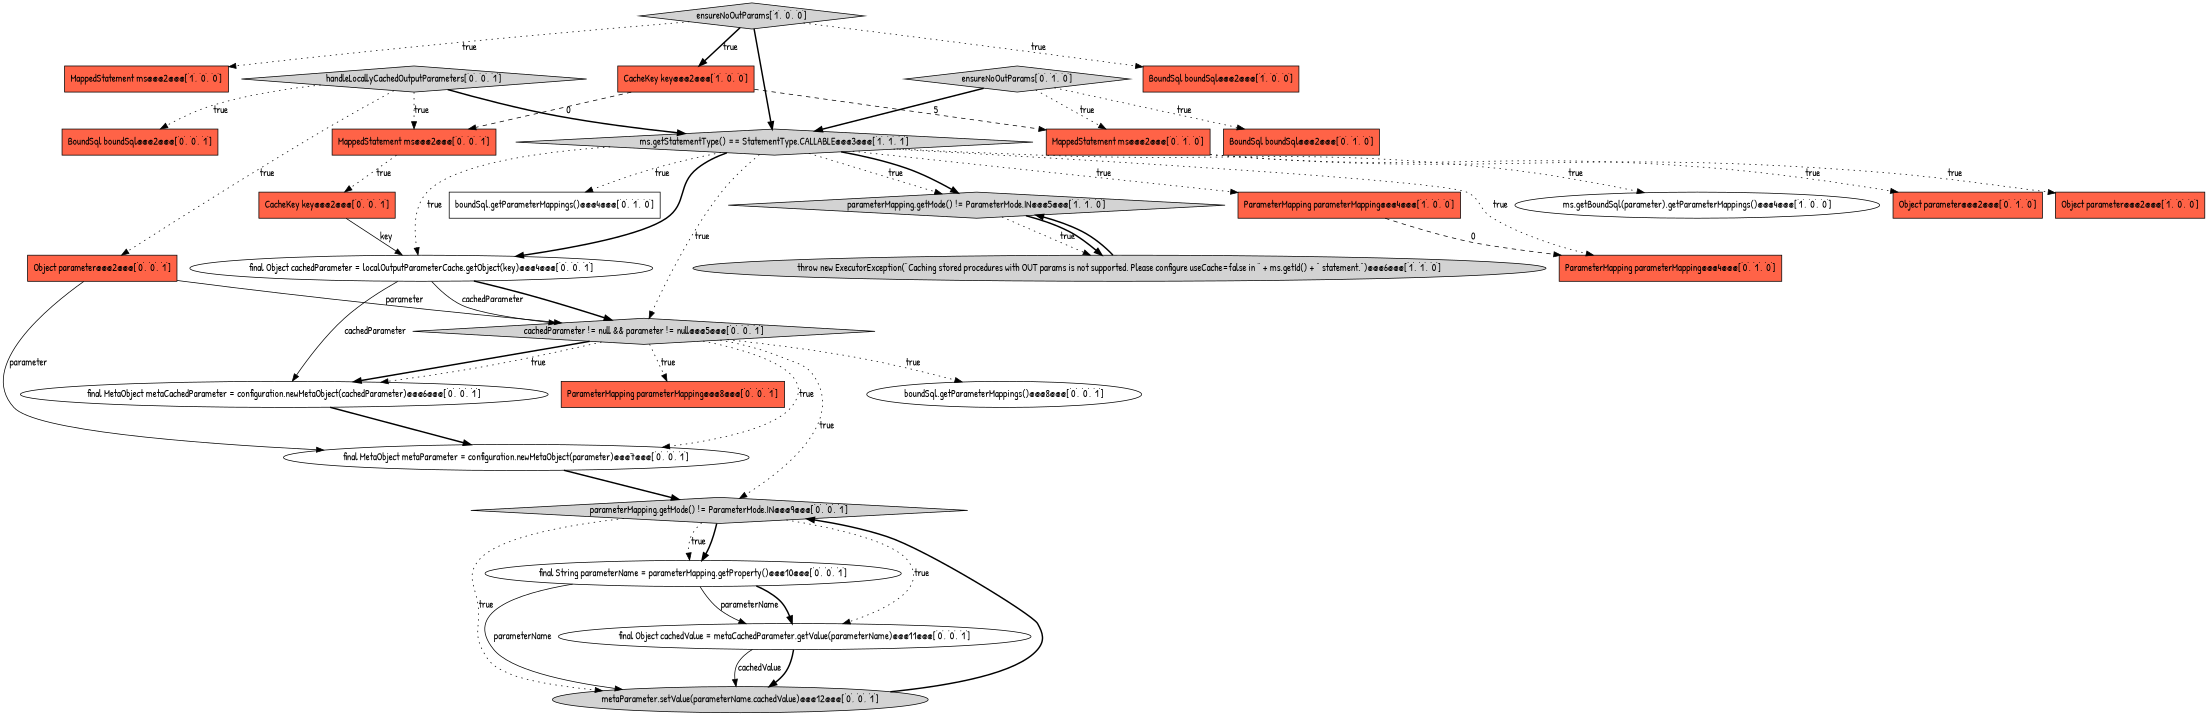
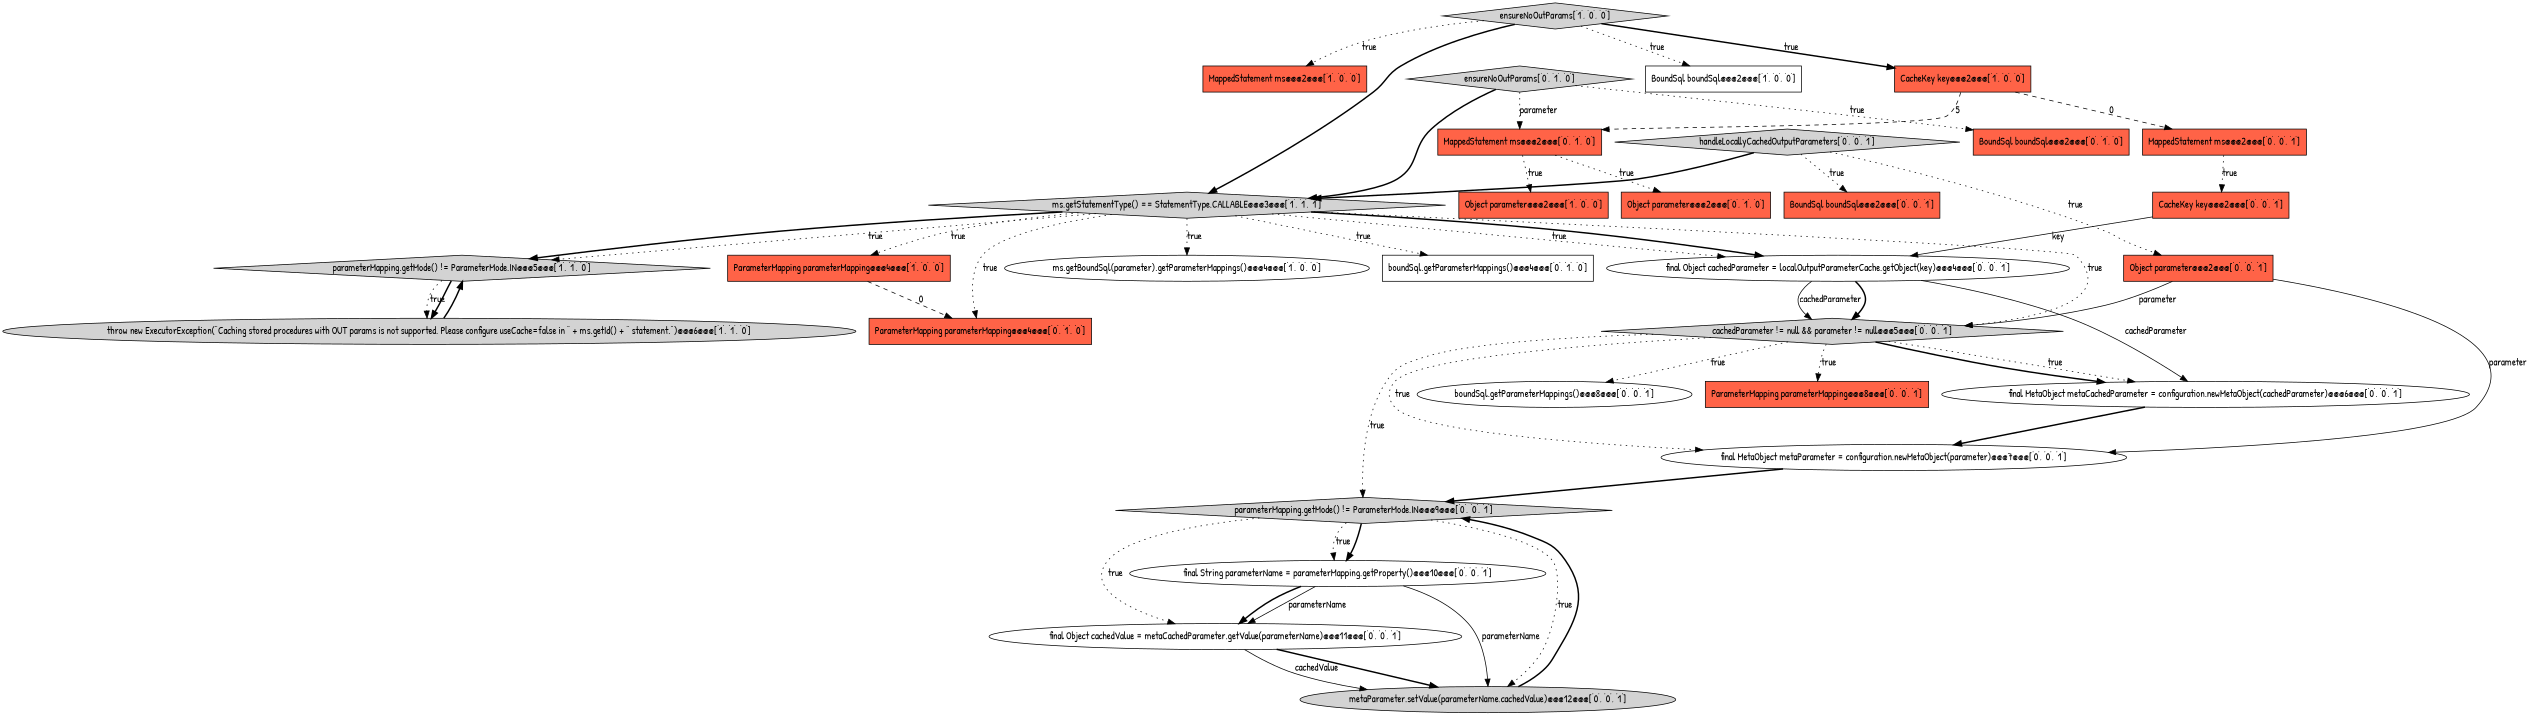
(1221, 79) -> (1723, 79)
(414, 107) -> none
(1087, 111) -> (1539, 111)
